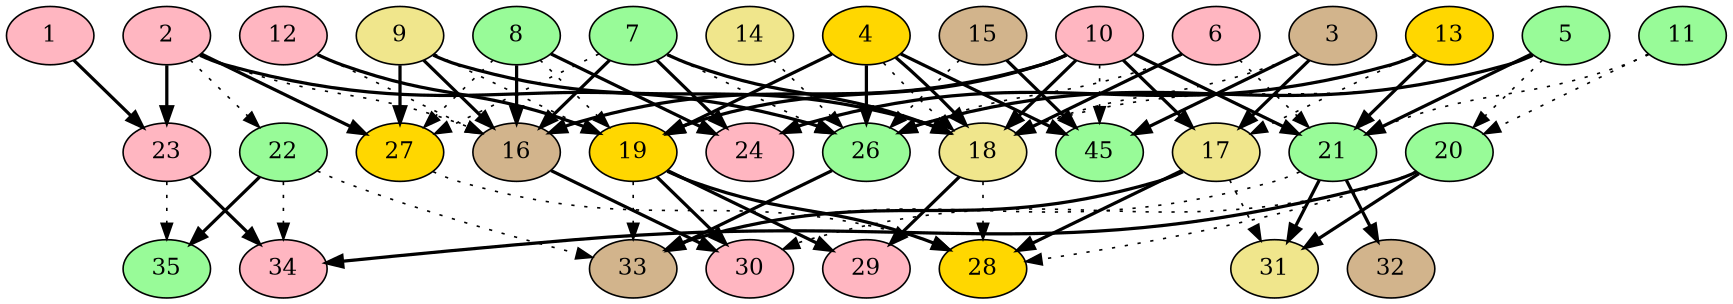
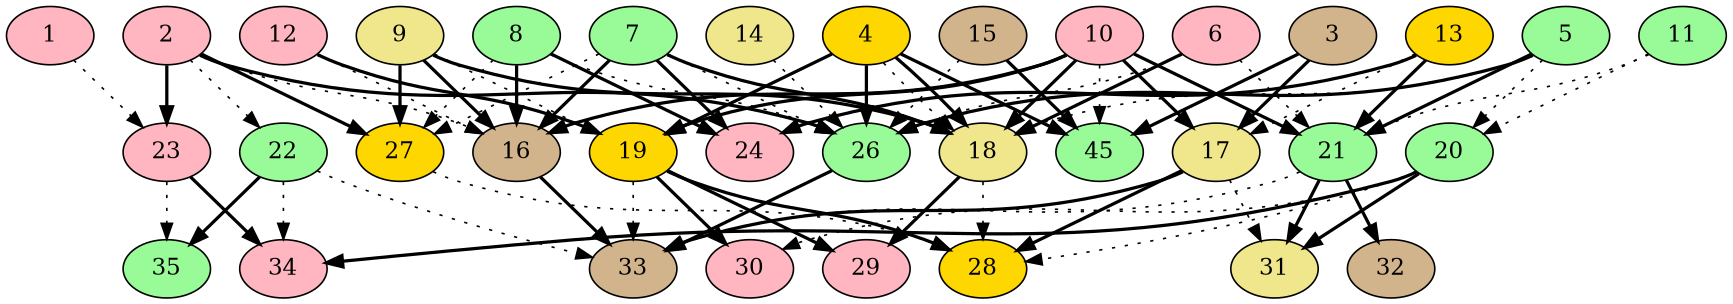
(103, 88) -> (103, 88)
(569, 88) -> (636, 83)
(1166, 93) -> none
(607, 198) -> (580, 216)
